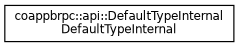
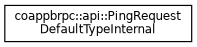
(119, 24) -> (98, 24)
